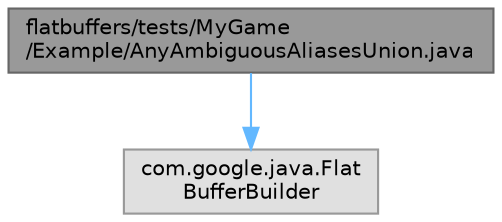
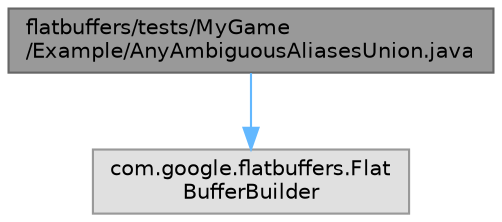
(251, 182) -> (251, 182)
